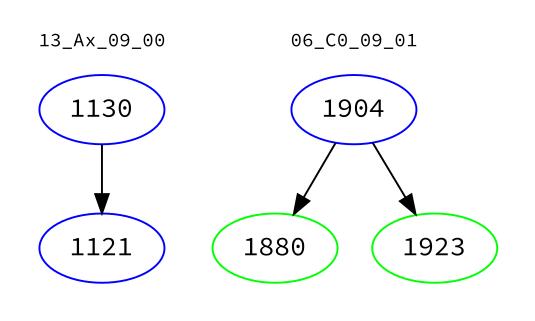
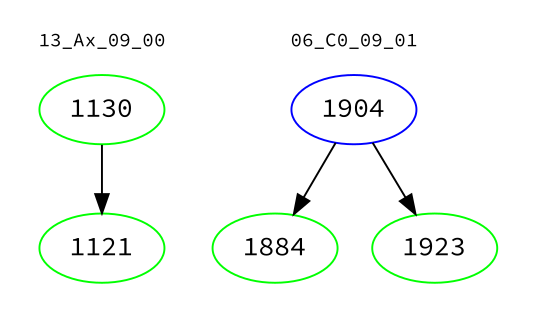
(102, 110) -> (102, 110)
(102, 248) -> (102, 248)
(275, 248) -> (275, 248)
